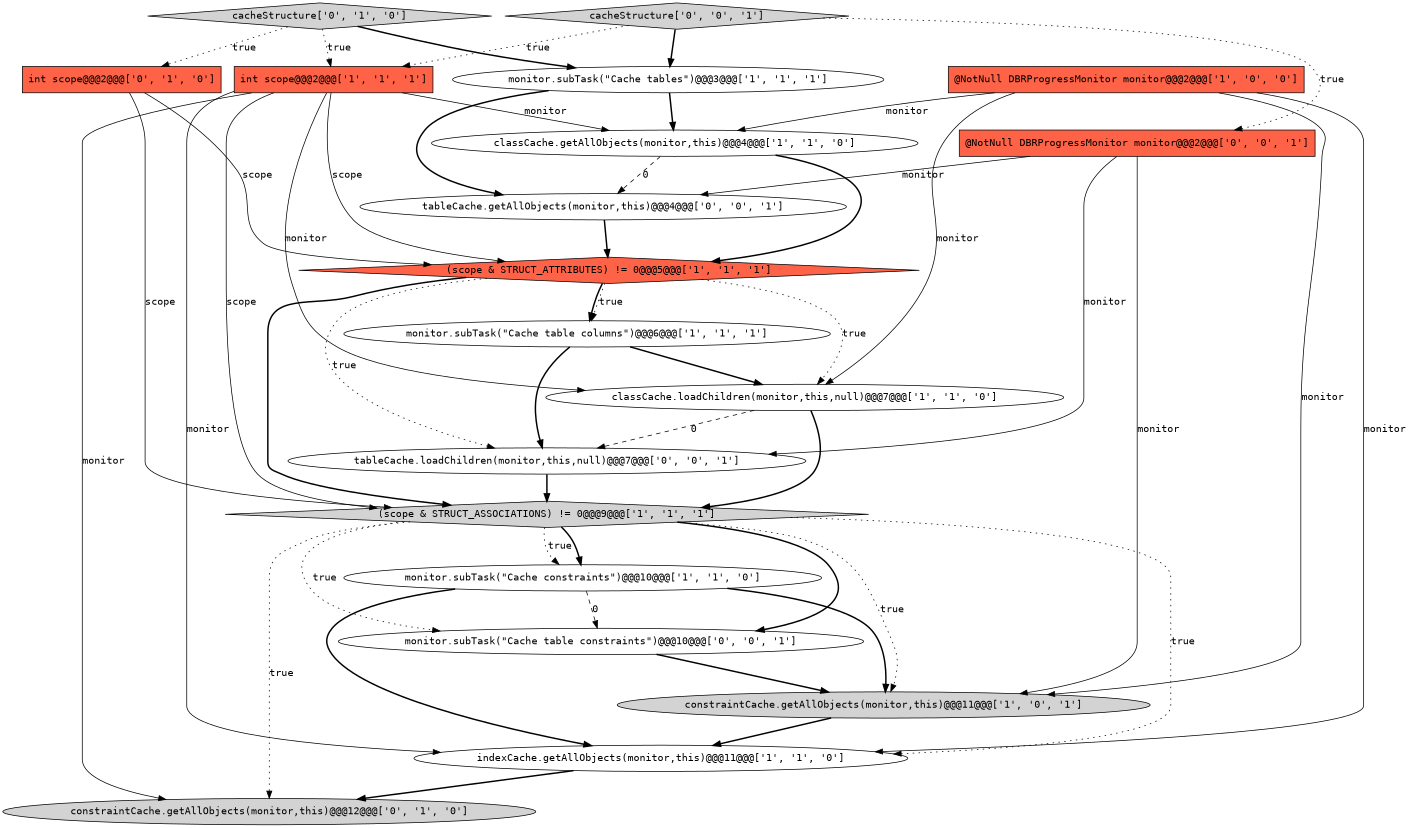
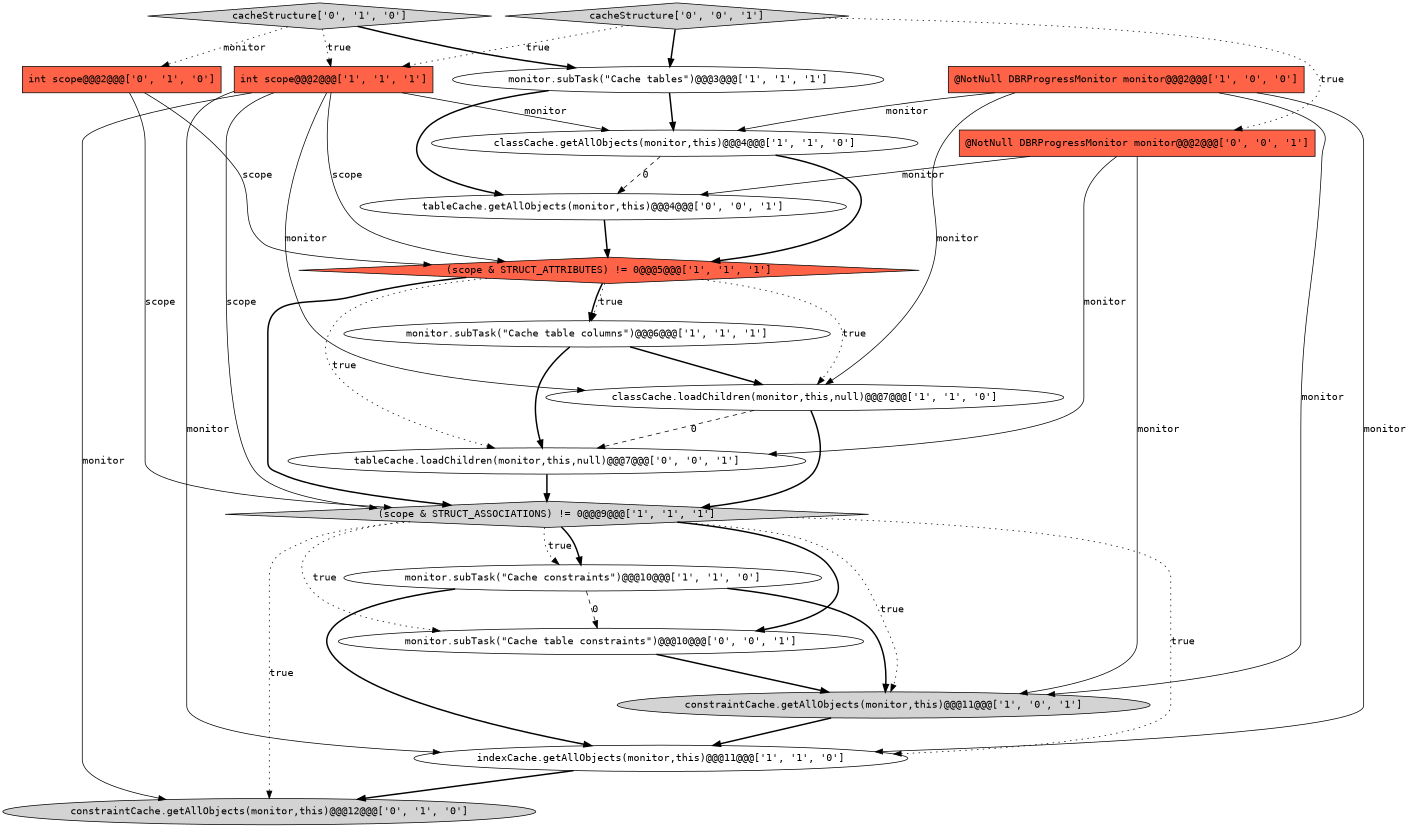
(244, 48) -> (244, 48)
